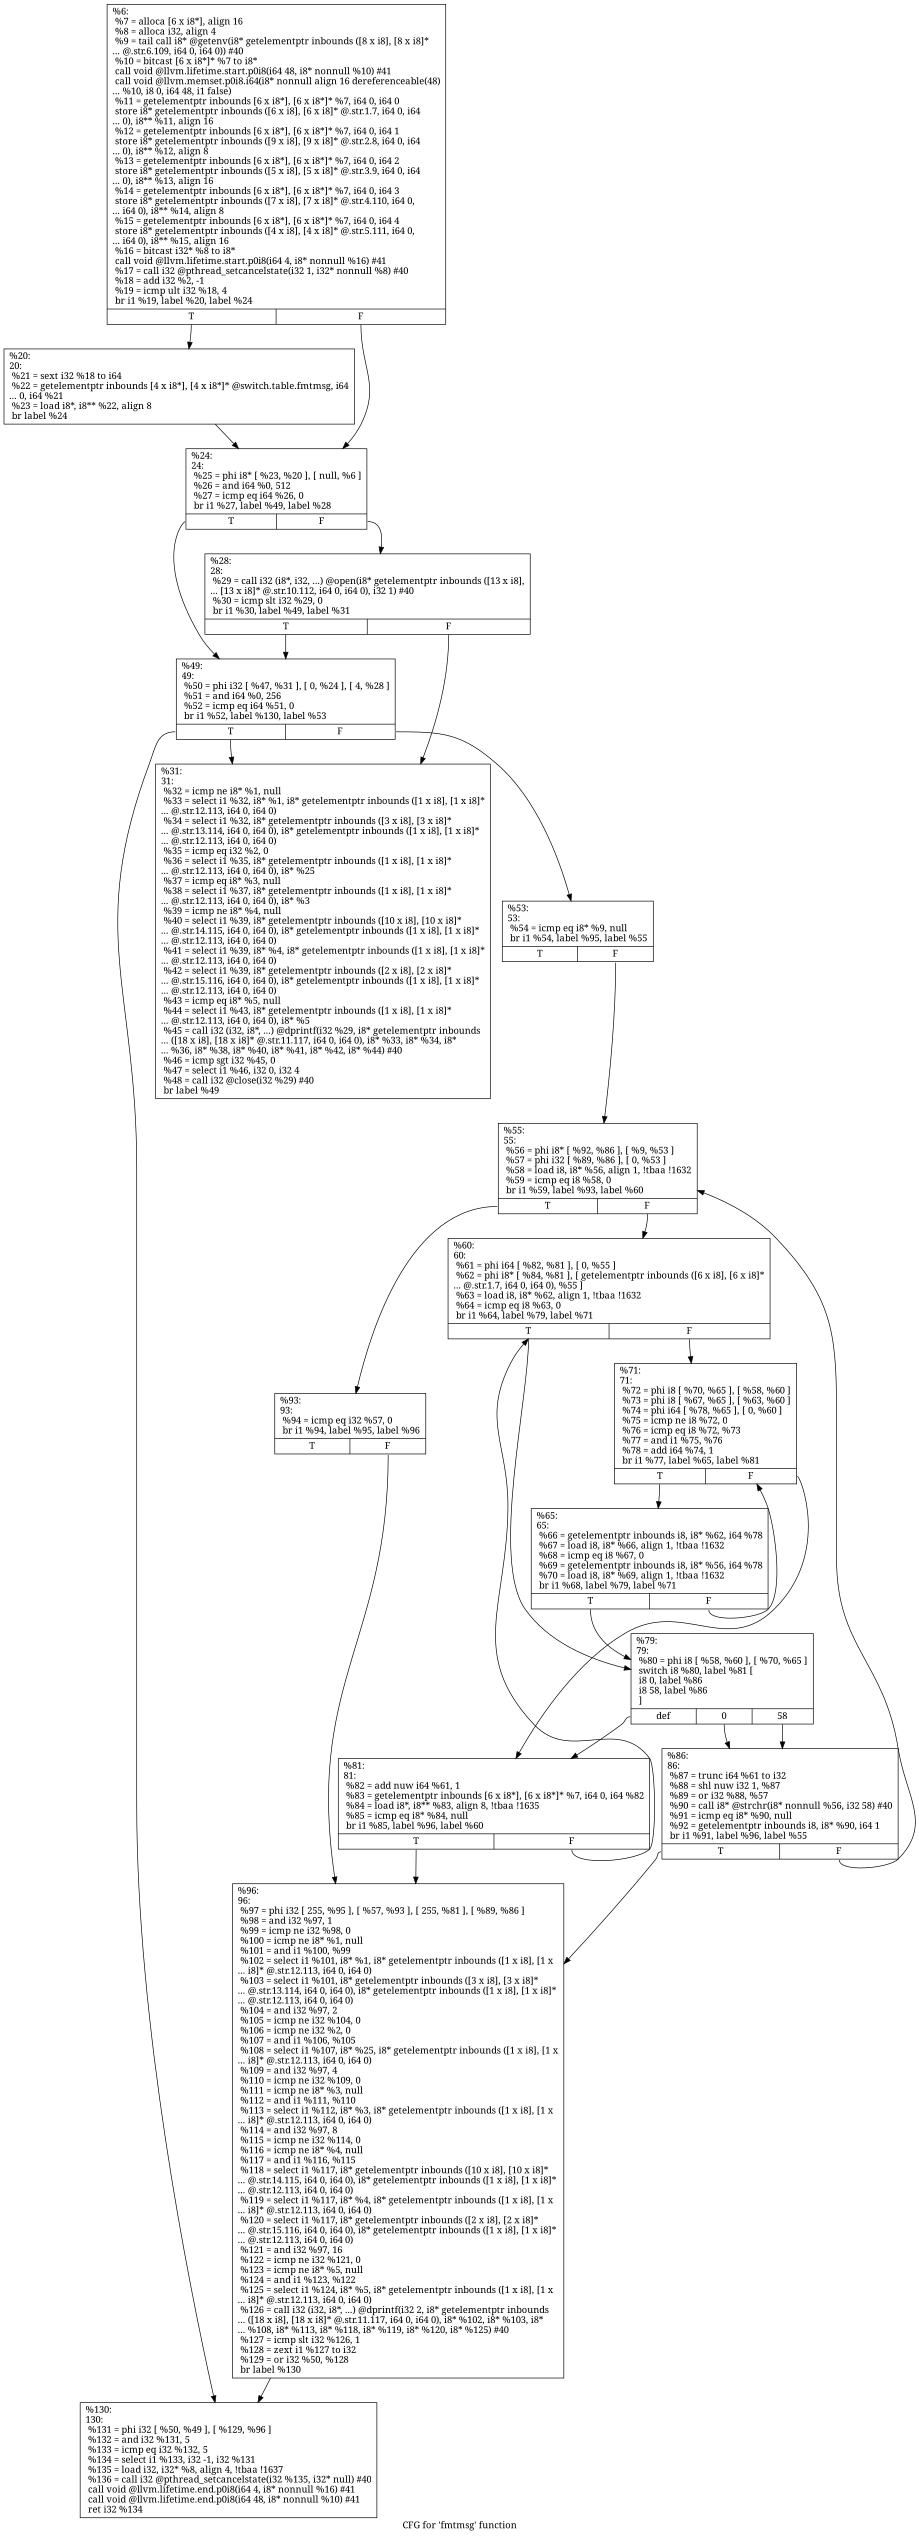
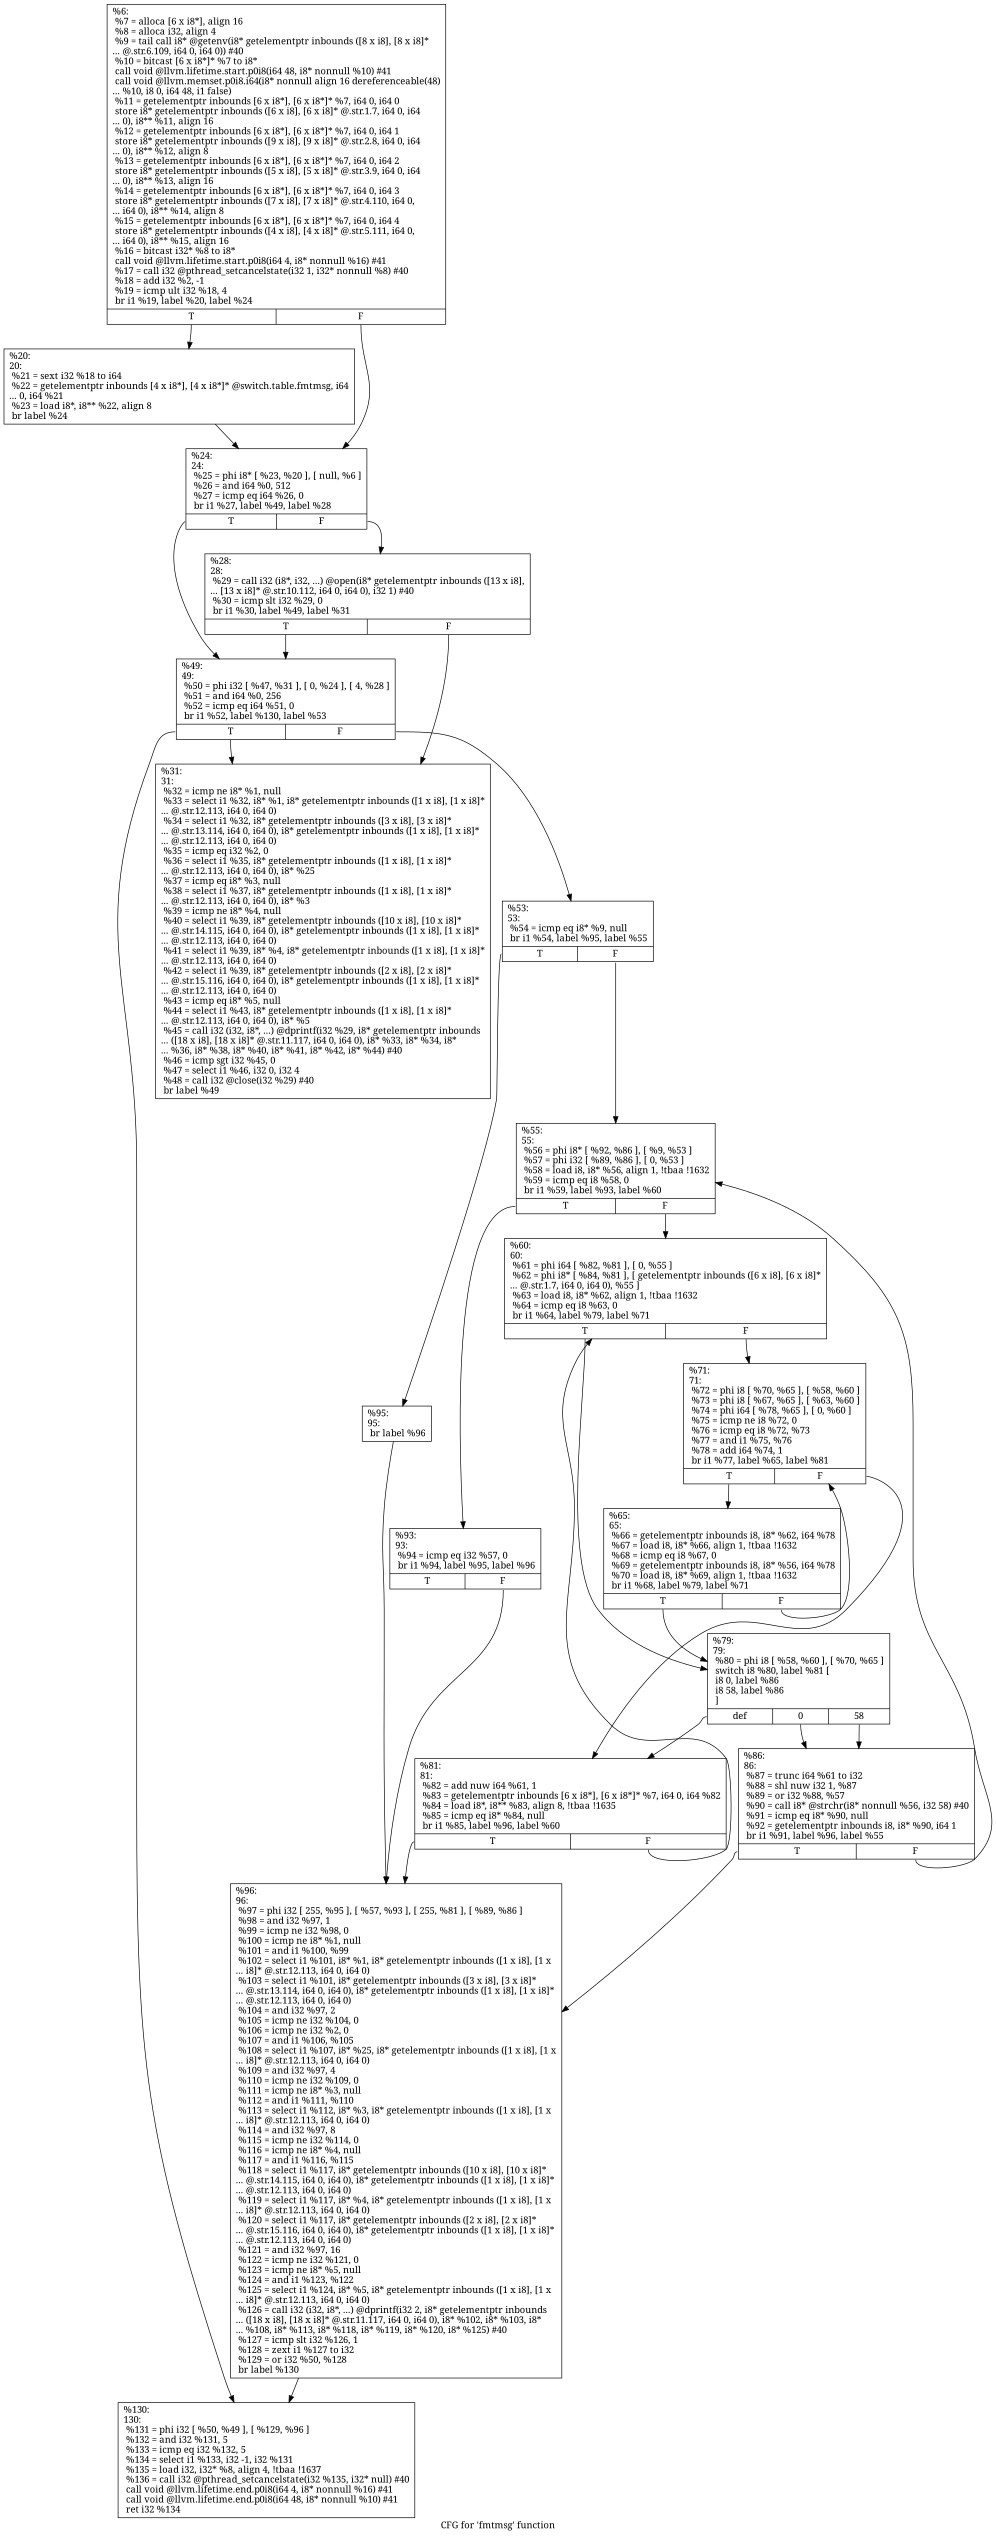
none -> (397, 1424)
